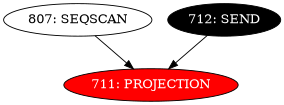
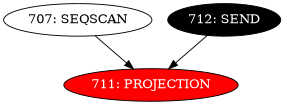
(78, 20) -> (78, 20)
